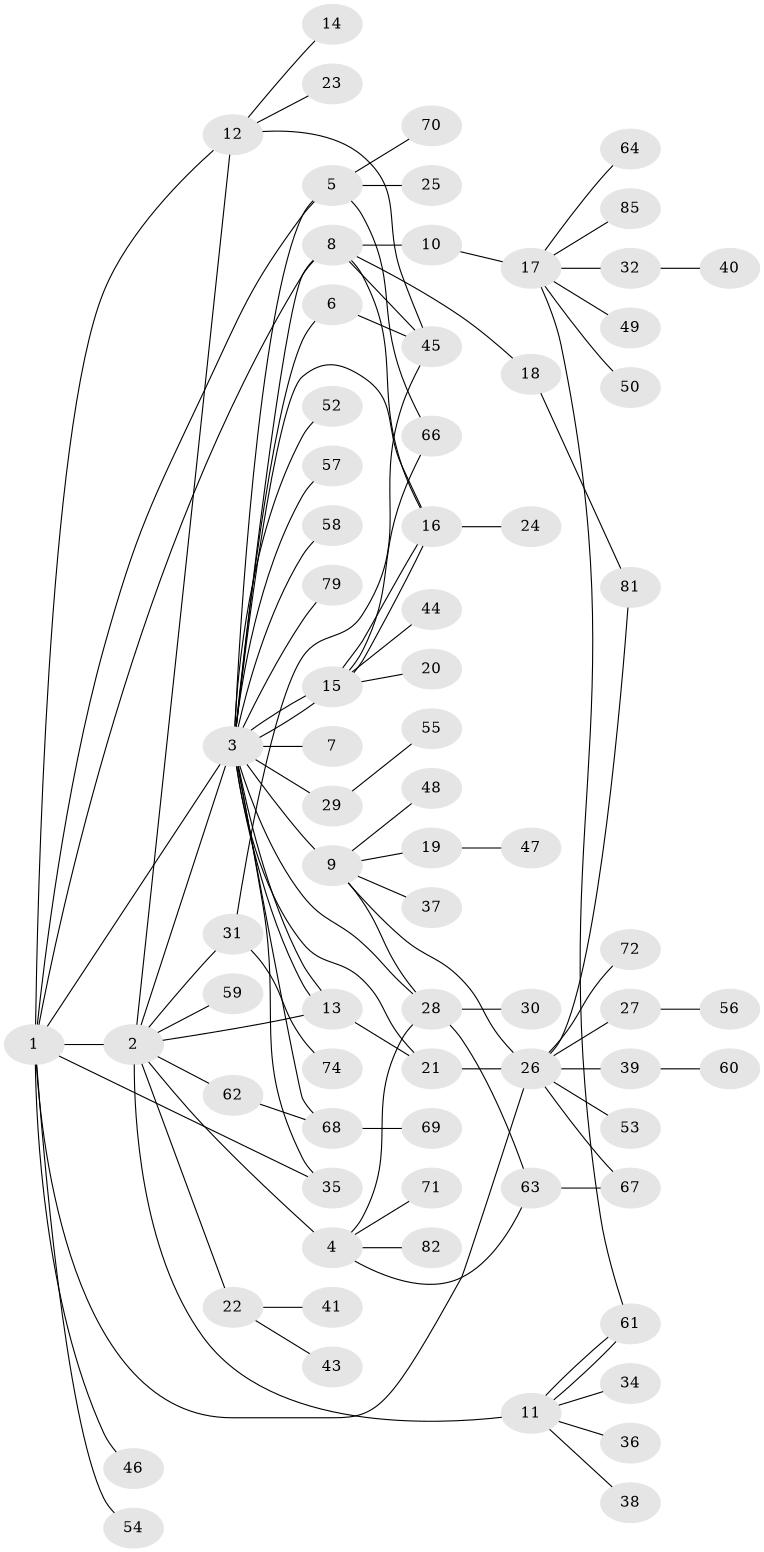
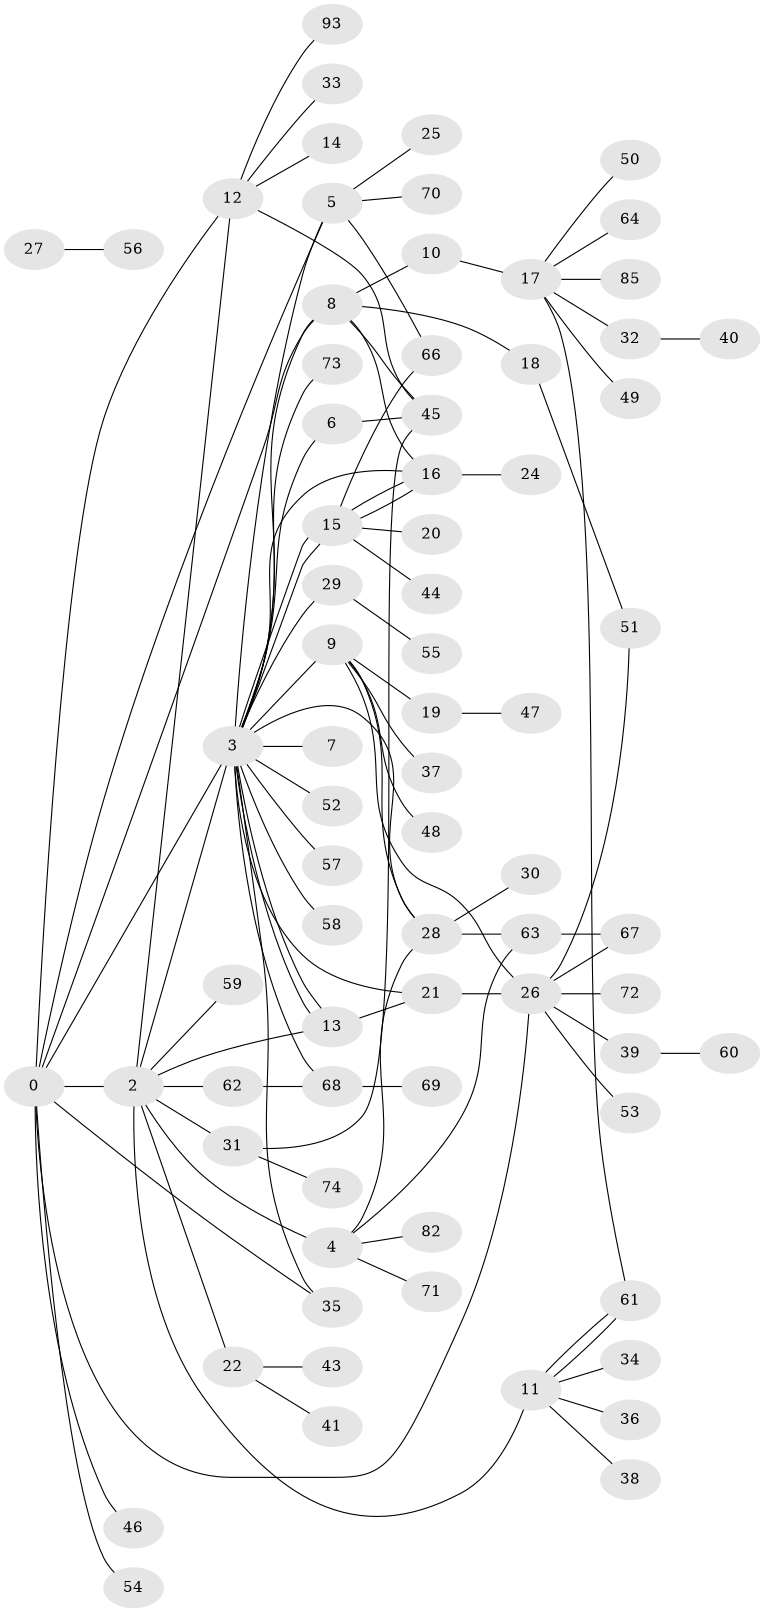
none -> (332, 84)
(332, 84) -> (332, 24)
(332, 585) -> (332, 364)
(630, 587) -> (630, 628)
(575, 1042) -> none
(34, 1045) -> (34, 1086)
